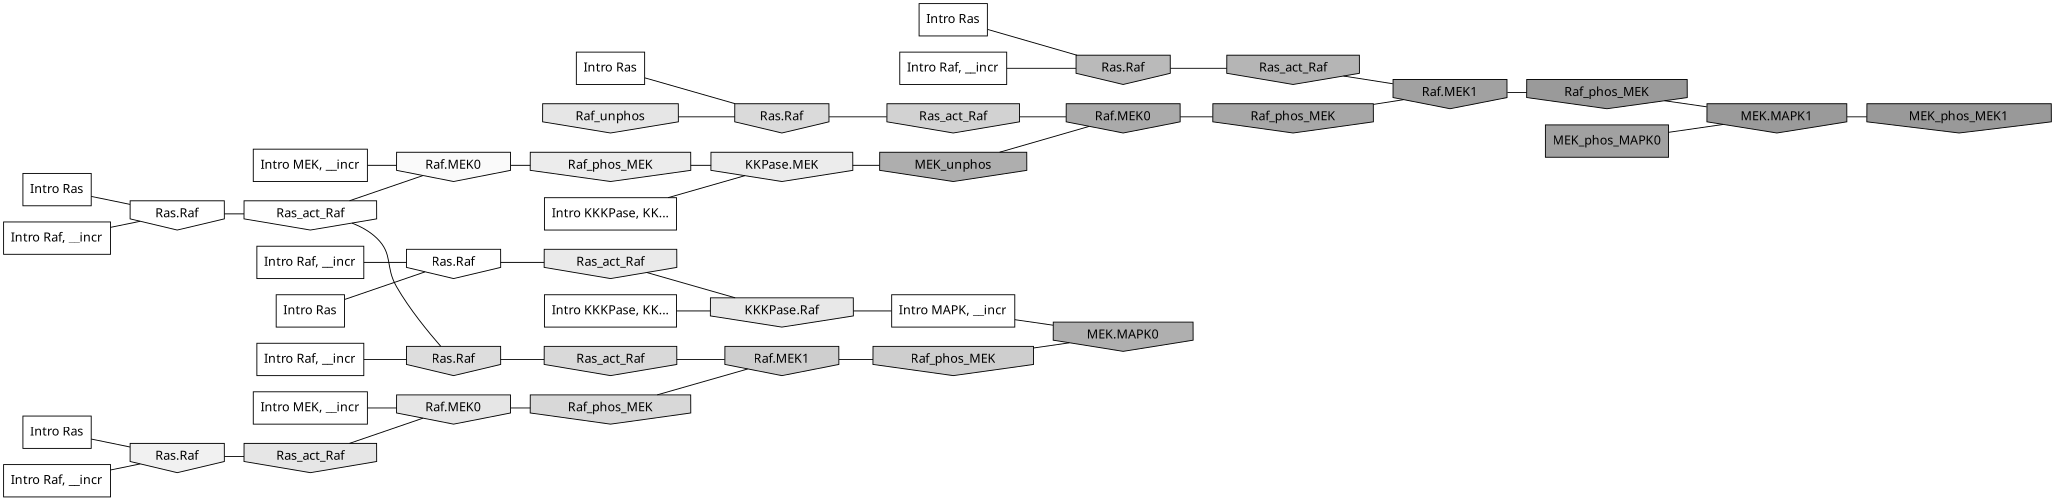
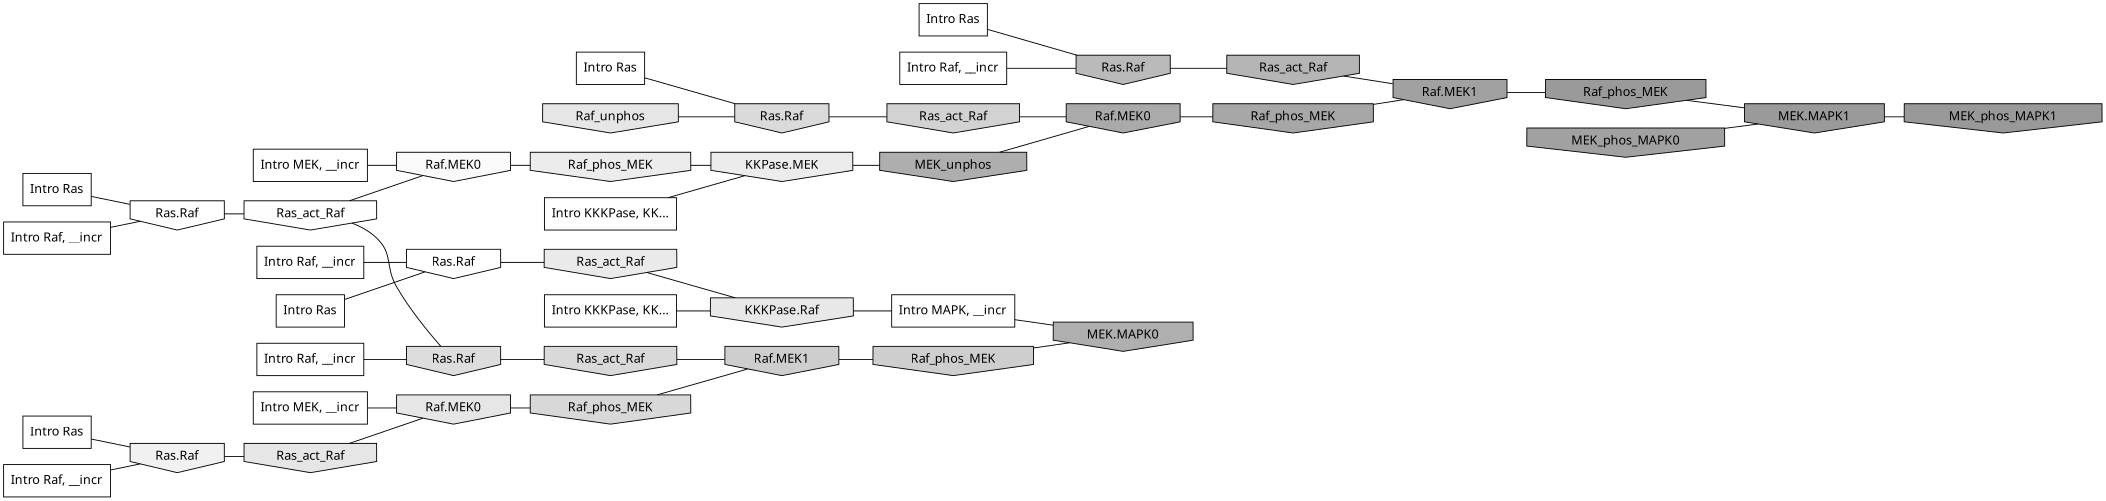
(1959, 117) -> (2003, 117)
(1607, 141) -> (1626, 141)
